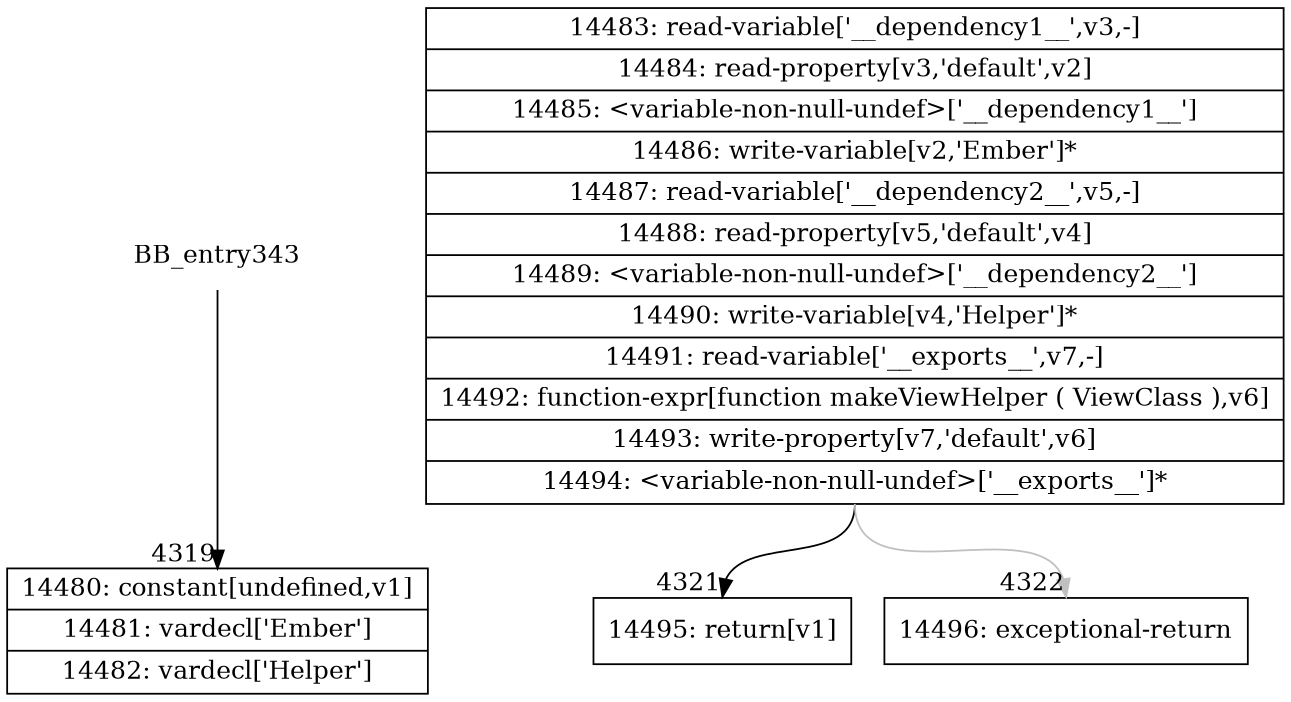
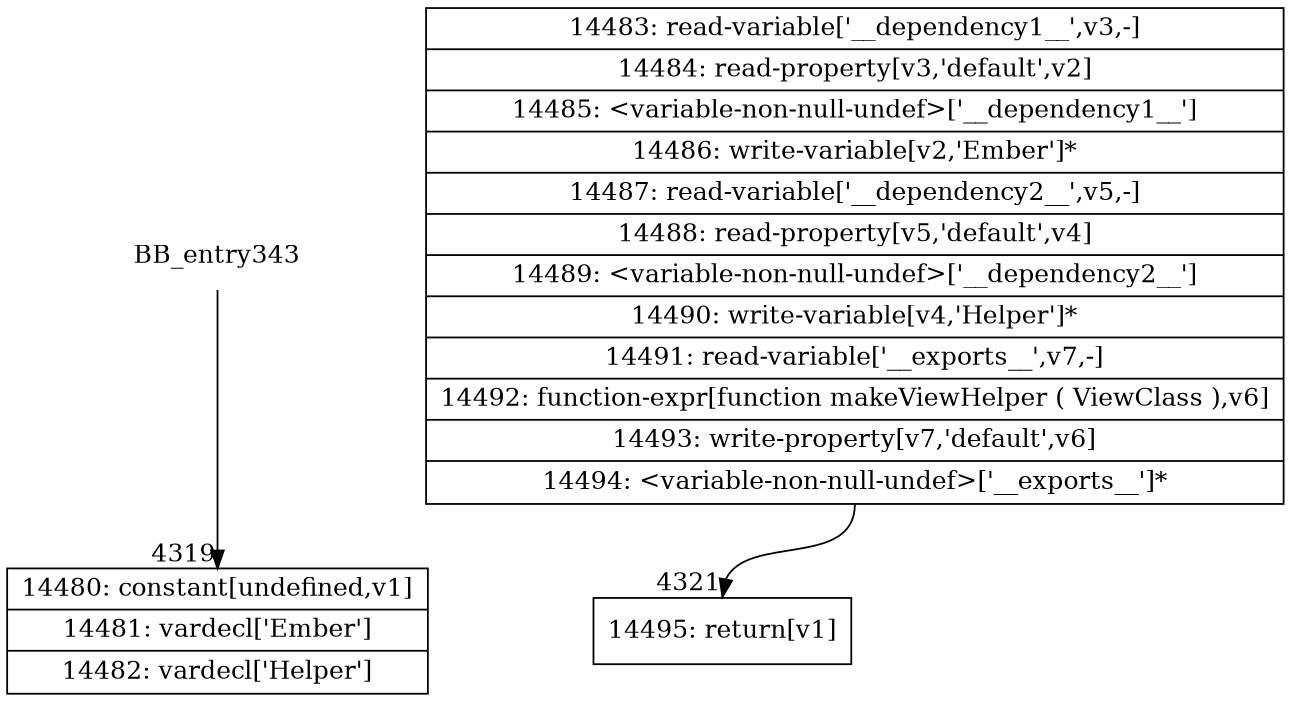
(1066, 631) -> none
